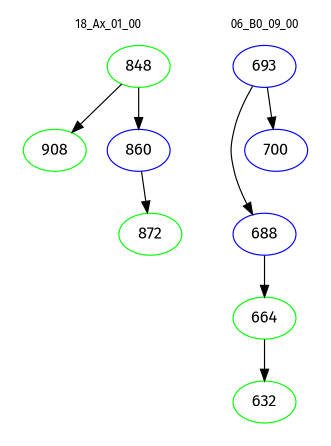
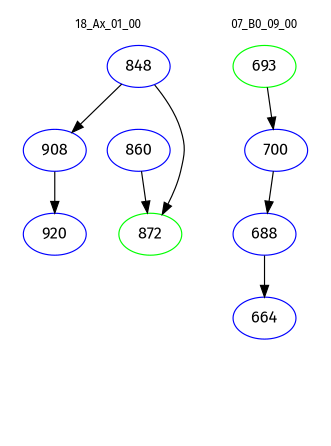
(265, 25) -> (265, 25)
(139, 66) -> (139, 66)
(265, 66) -> (265, 66)
(139, 103) -> (184, 142)
(231, 144) -> (271, 186)
(55, 150) -> (55, 150)
none -> (55, 234)
(265, 318) -> (265, 318)
(265, 402) -> none
